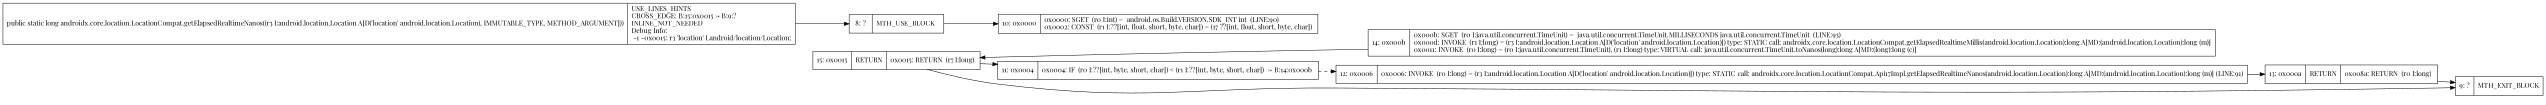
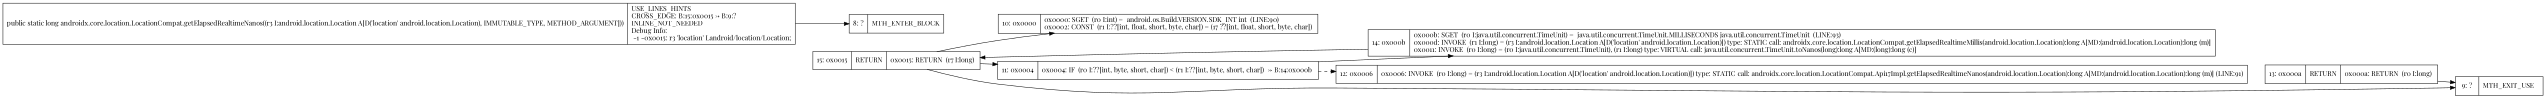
(906, 24) -> (906, 24)
(968, 24) -> (993, 41)
none -> (1383, 59)
(2254, 74) -> none
(2389, 74) -> (2389, 74)
(2509, 86) -> (2509, 86)
